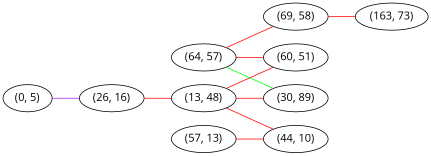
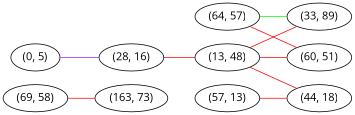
(250, 37) -> none
(112, 98) -> (131, 57)
(296, 98) -> (319, 17)
(296, 139) -> (319, 98)
